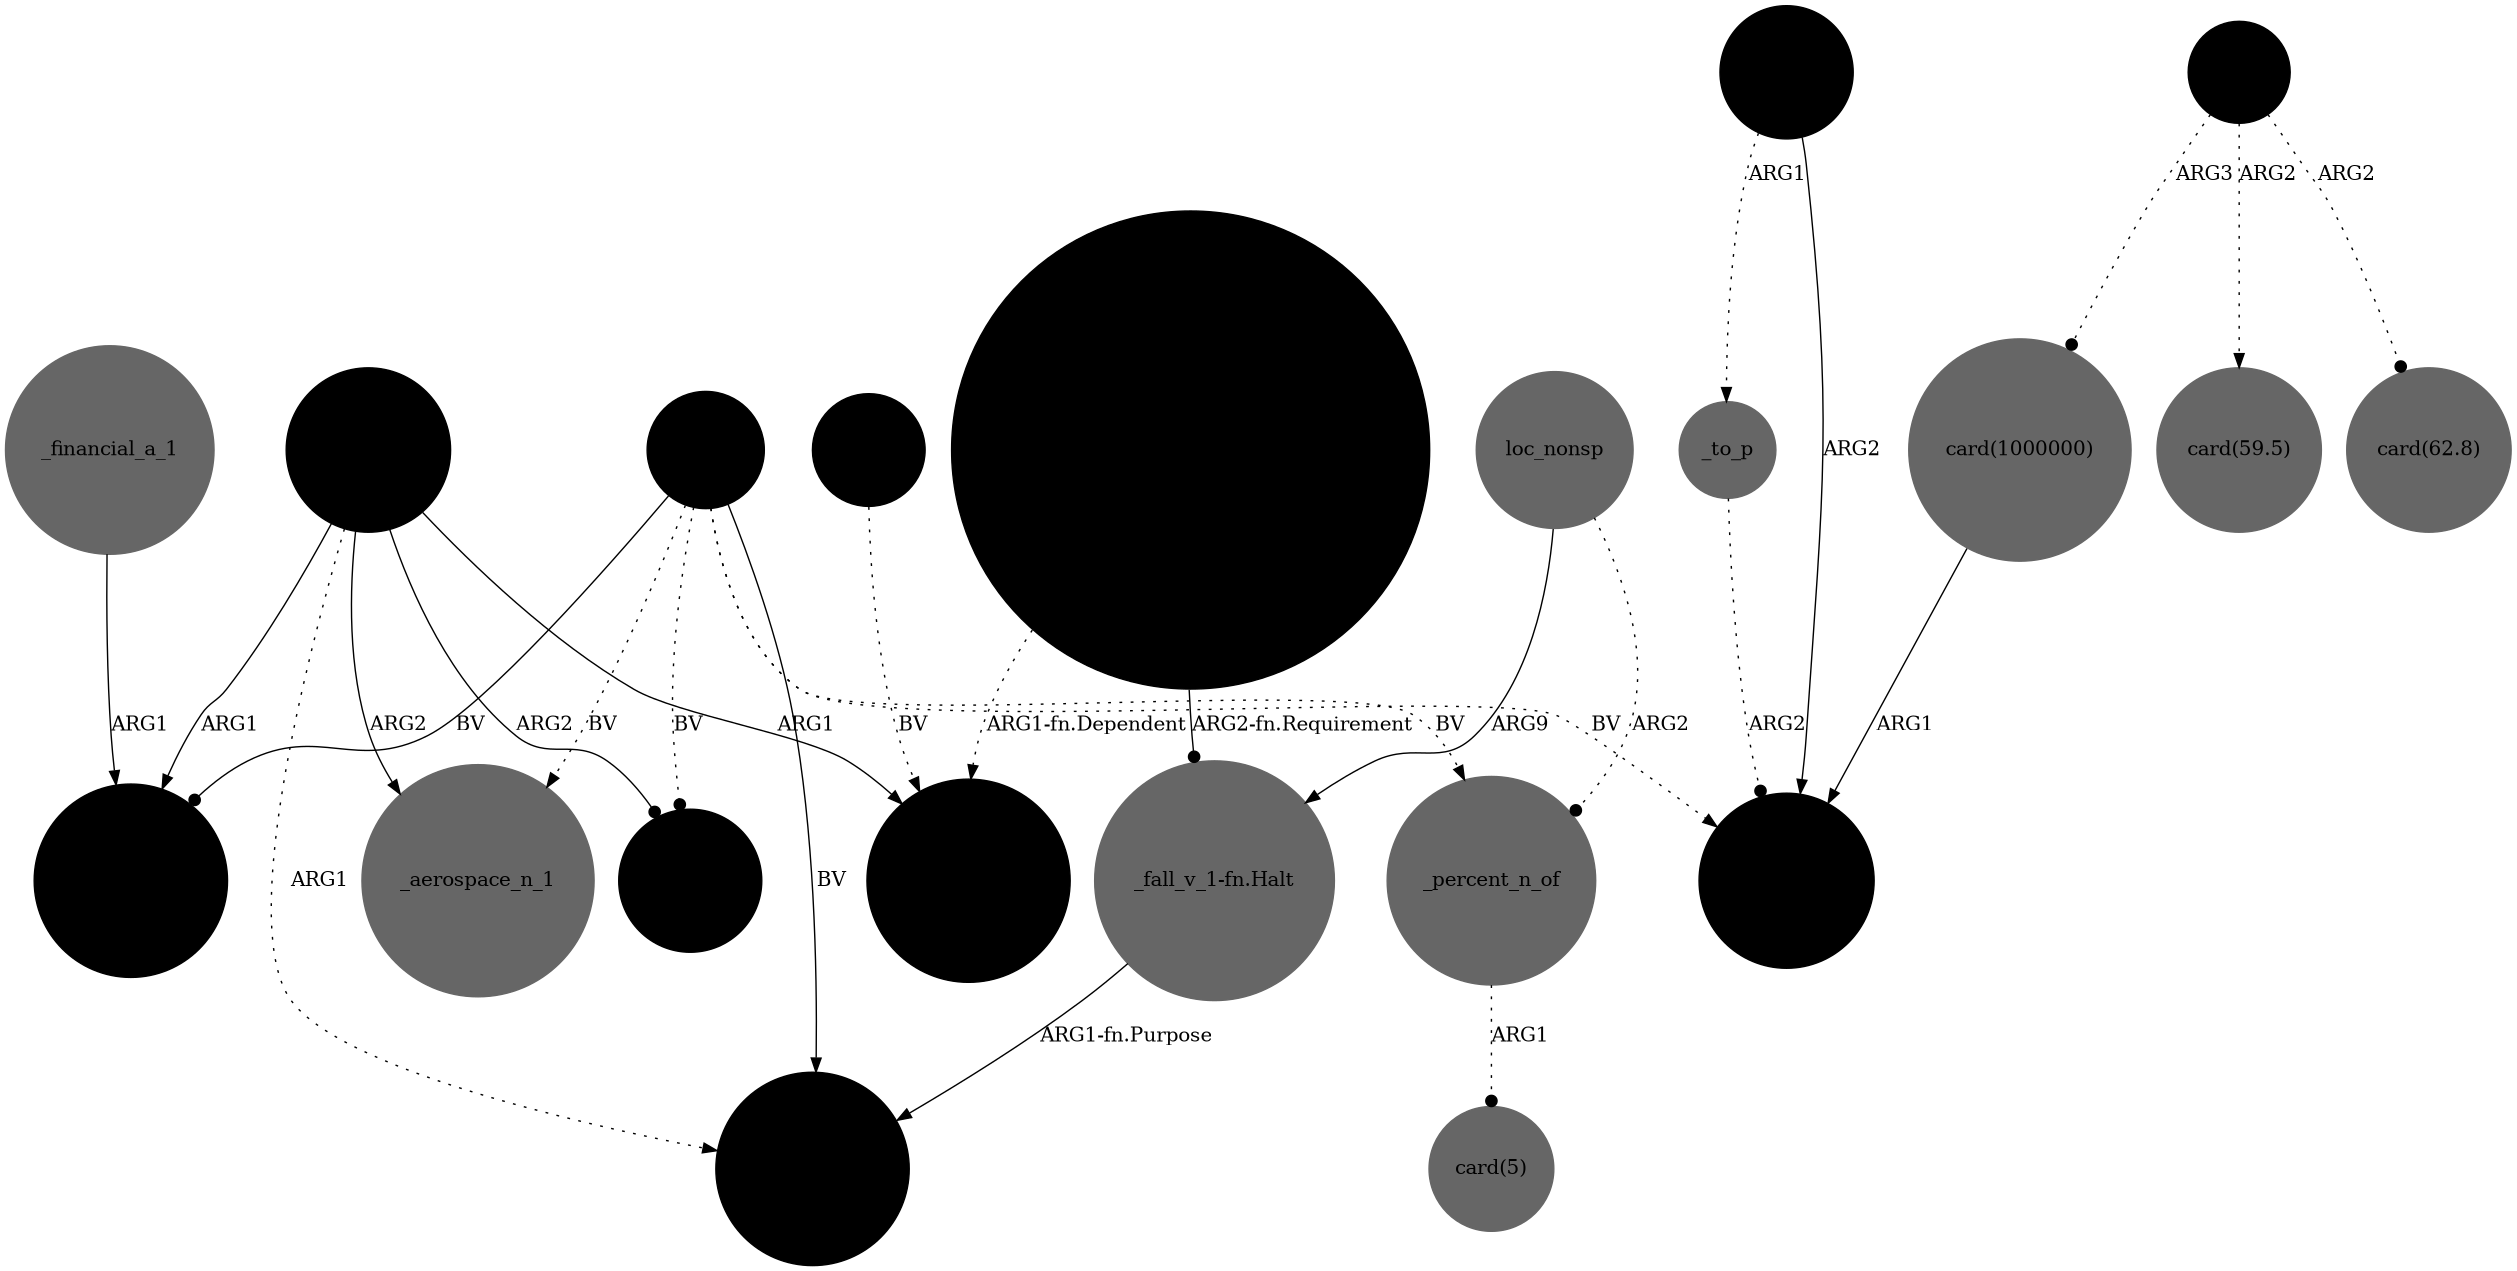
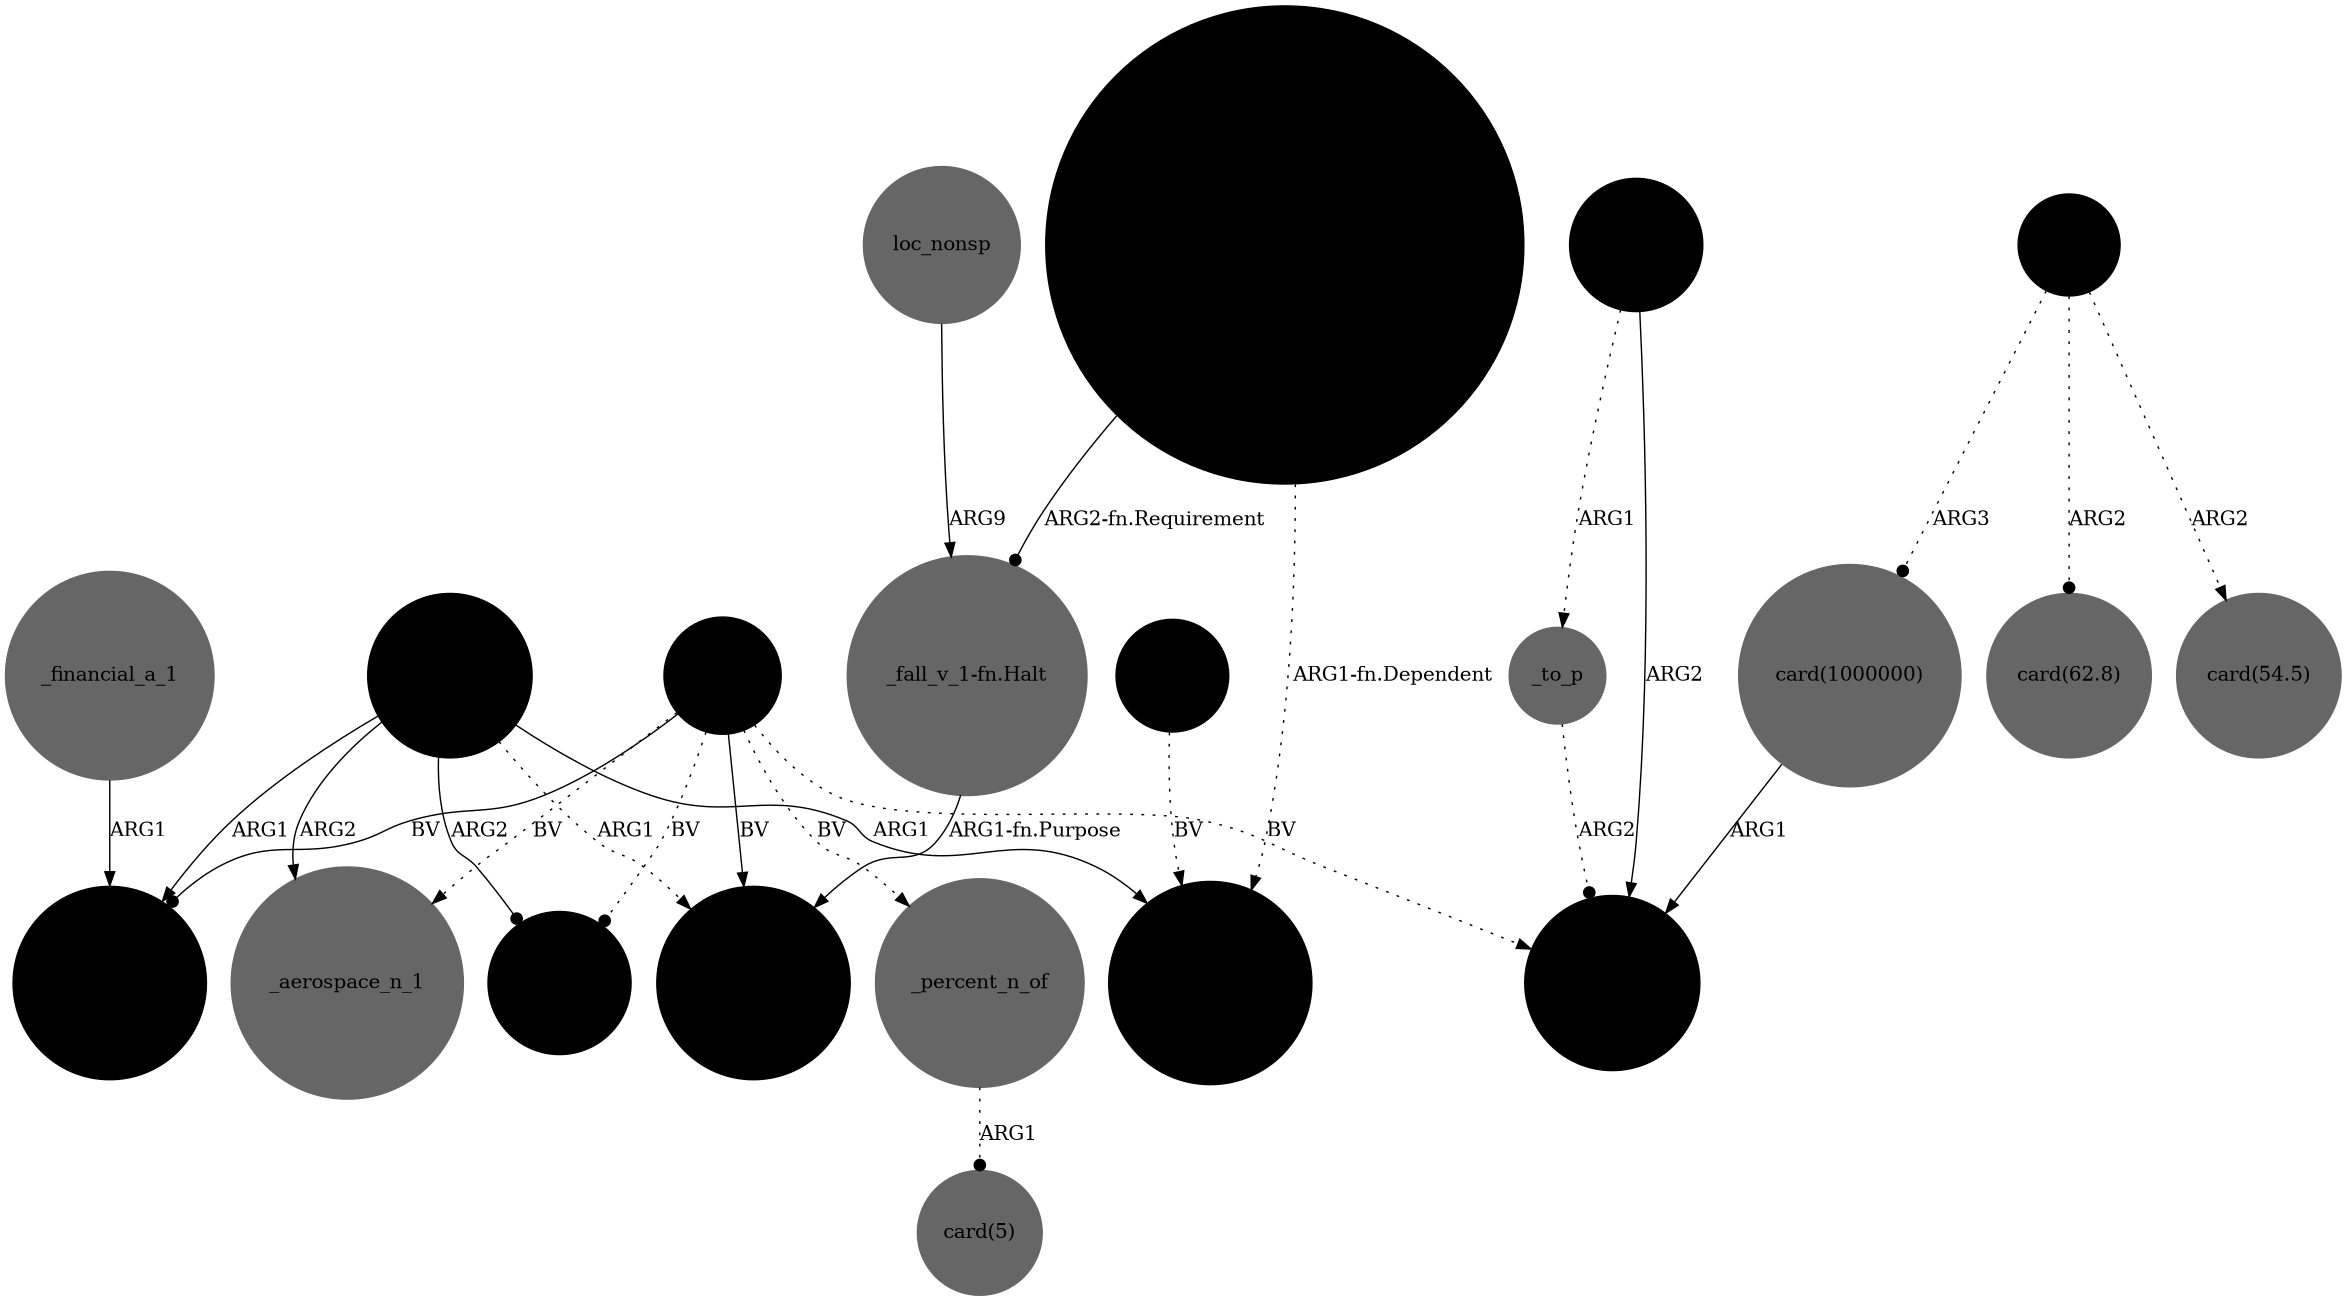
(2239, 450) -> (2259, 676)
(1637, 666) -> none
